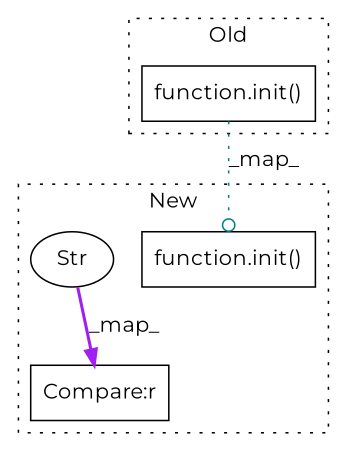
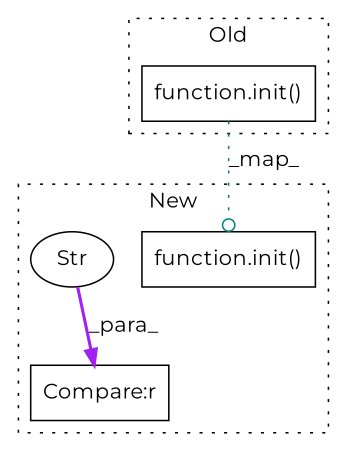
(124, 326) -> (124, 326)
